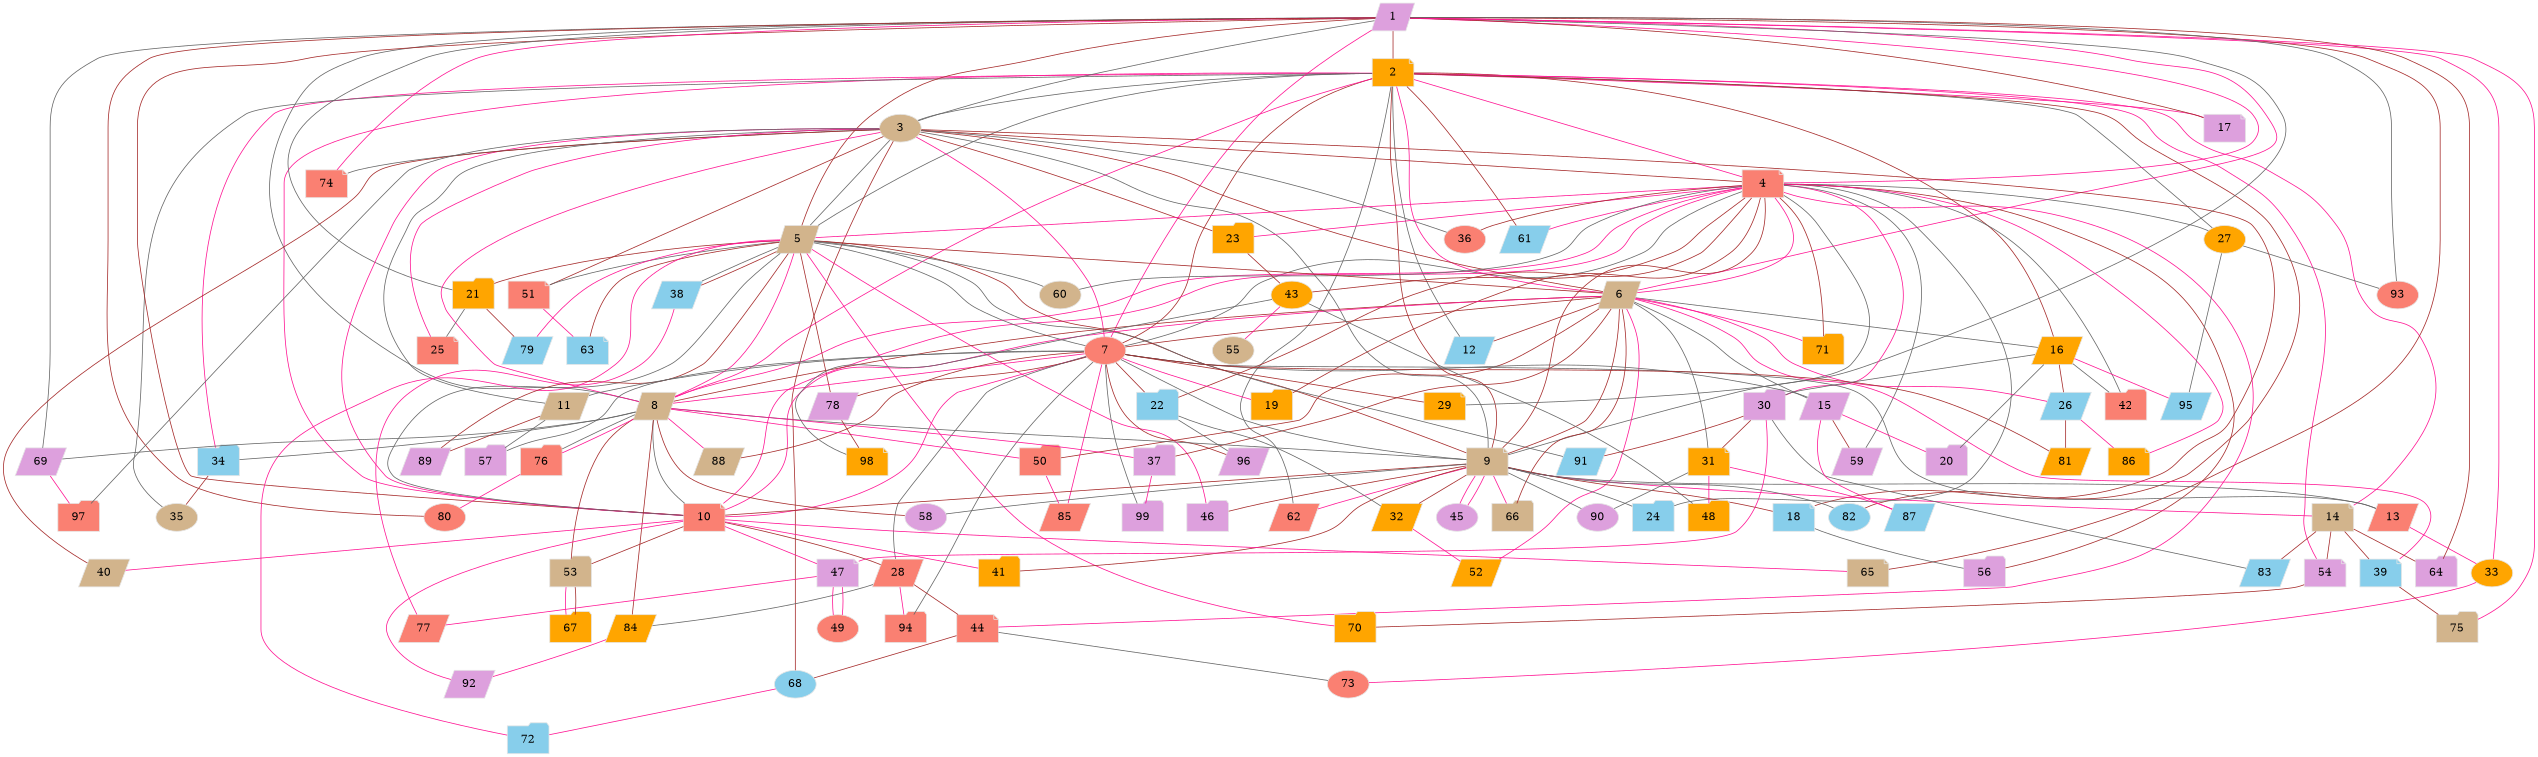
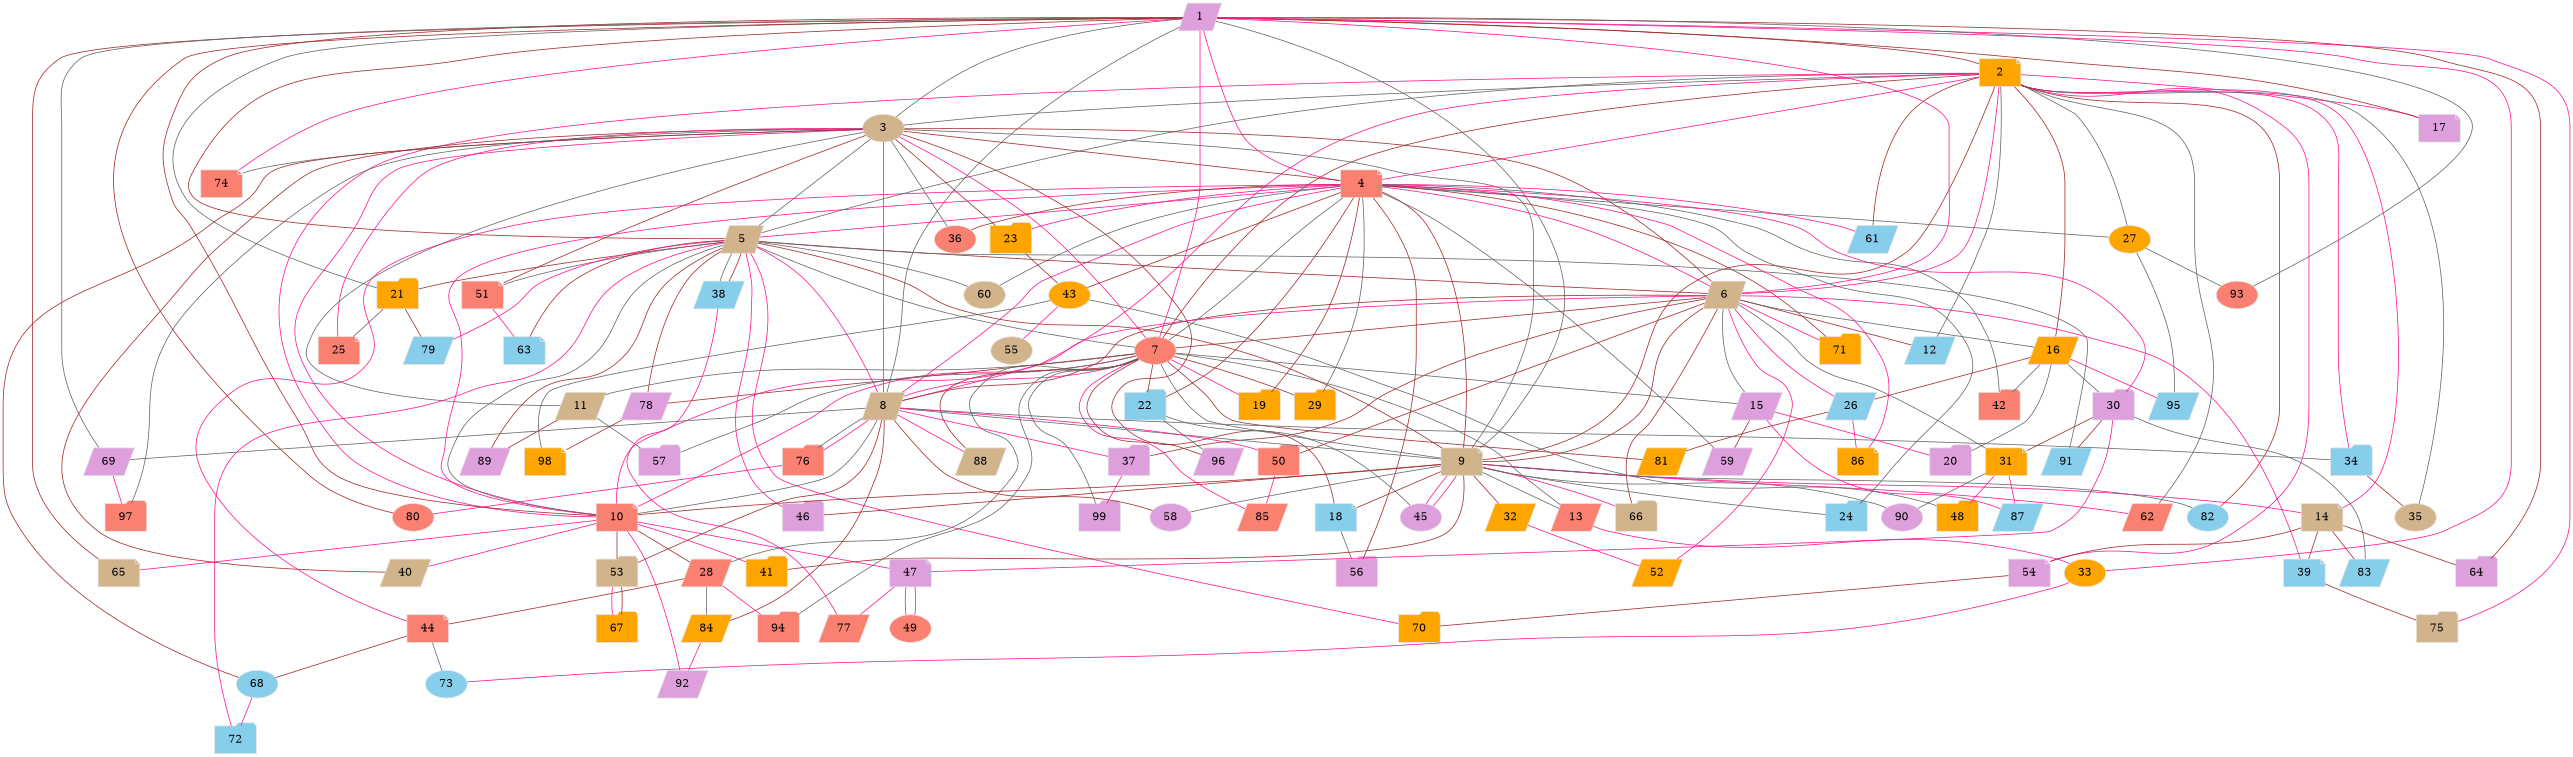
(1445, 406) -> (1315, 406)
(1289, 454) -> (1347, 456)
(1348, 684) -> (446, 684)
